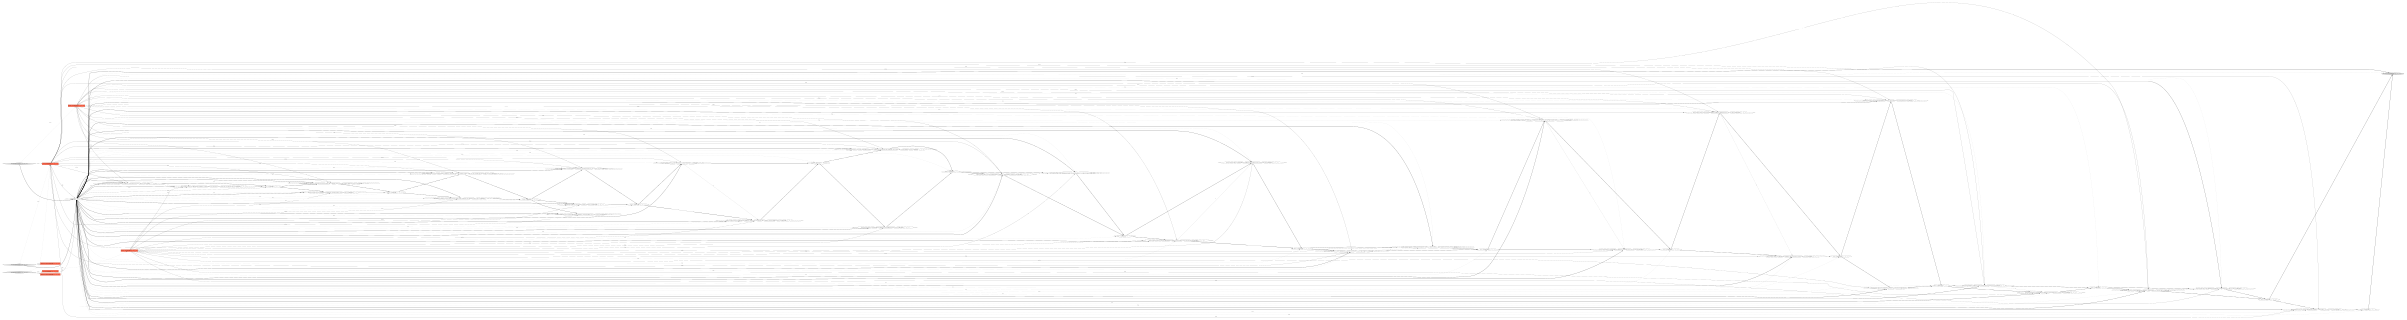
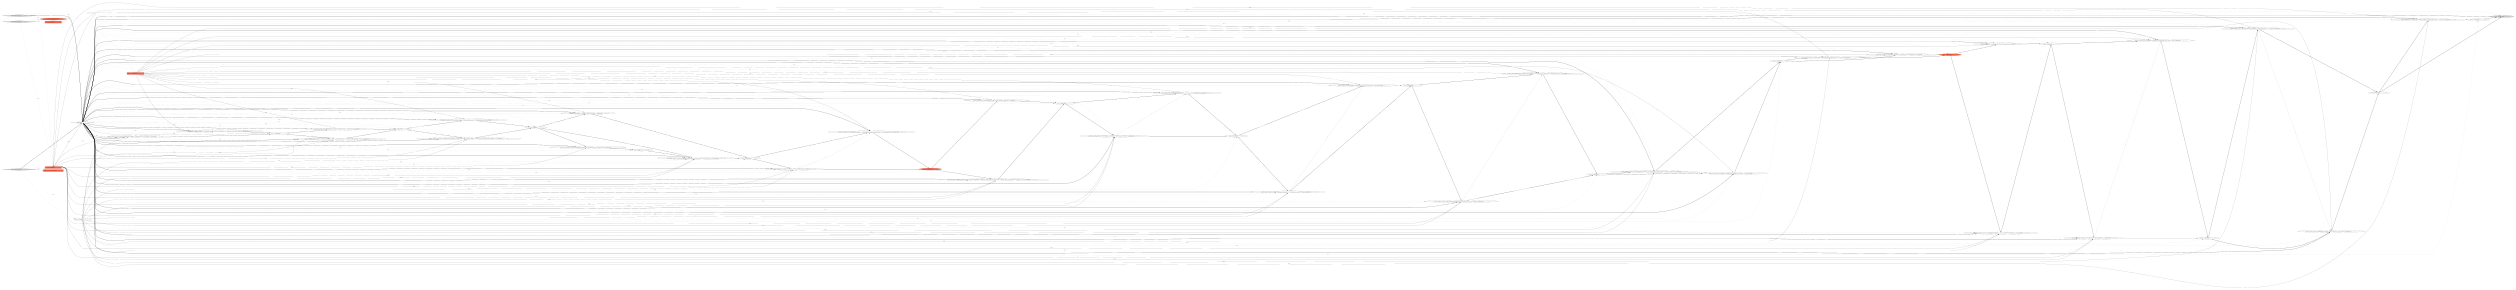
(76, 106) -> (83, 219)
none -> (642, 150)
(819, 163) -> (931, 169)
none -> (53, 171)
(1841, 256) -> (1950, 55)
(50, 264) -> none
(50, 274) -> (53, 19)
